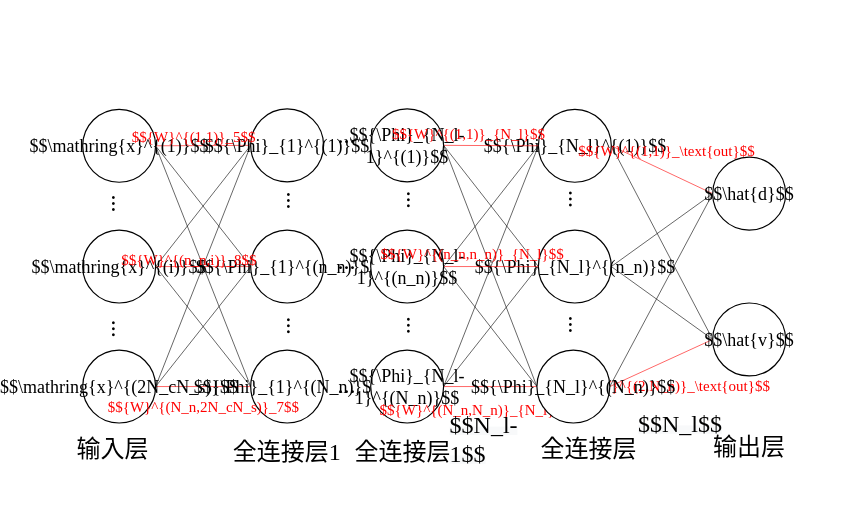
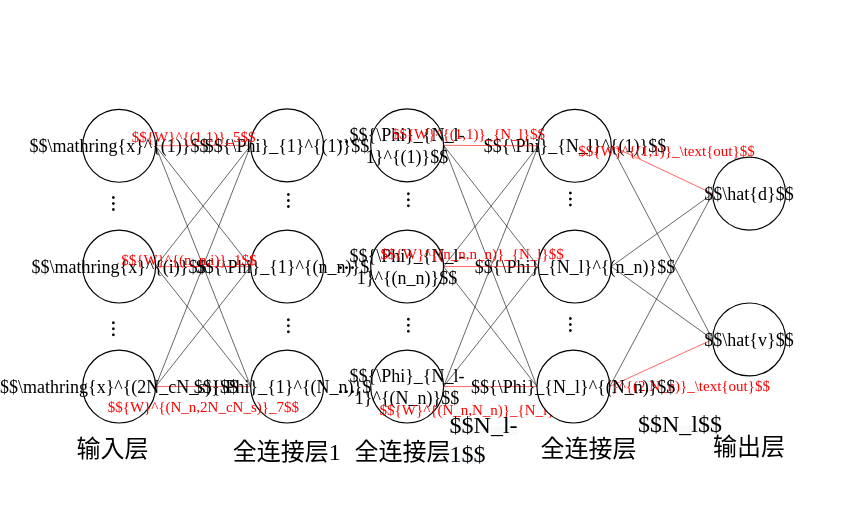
(189, 254) -> (189, 254)
